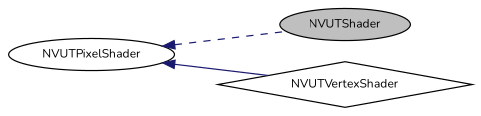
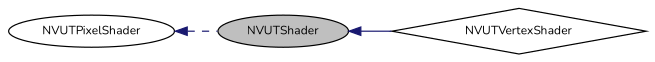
(222, 70) -> (376, 31)
